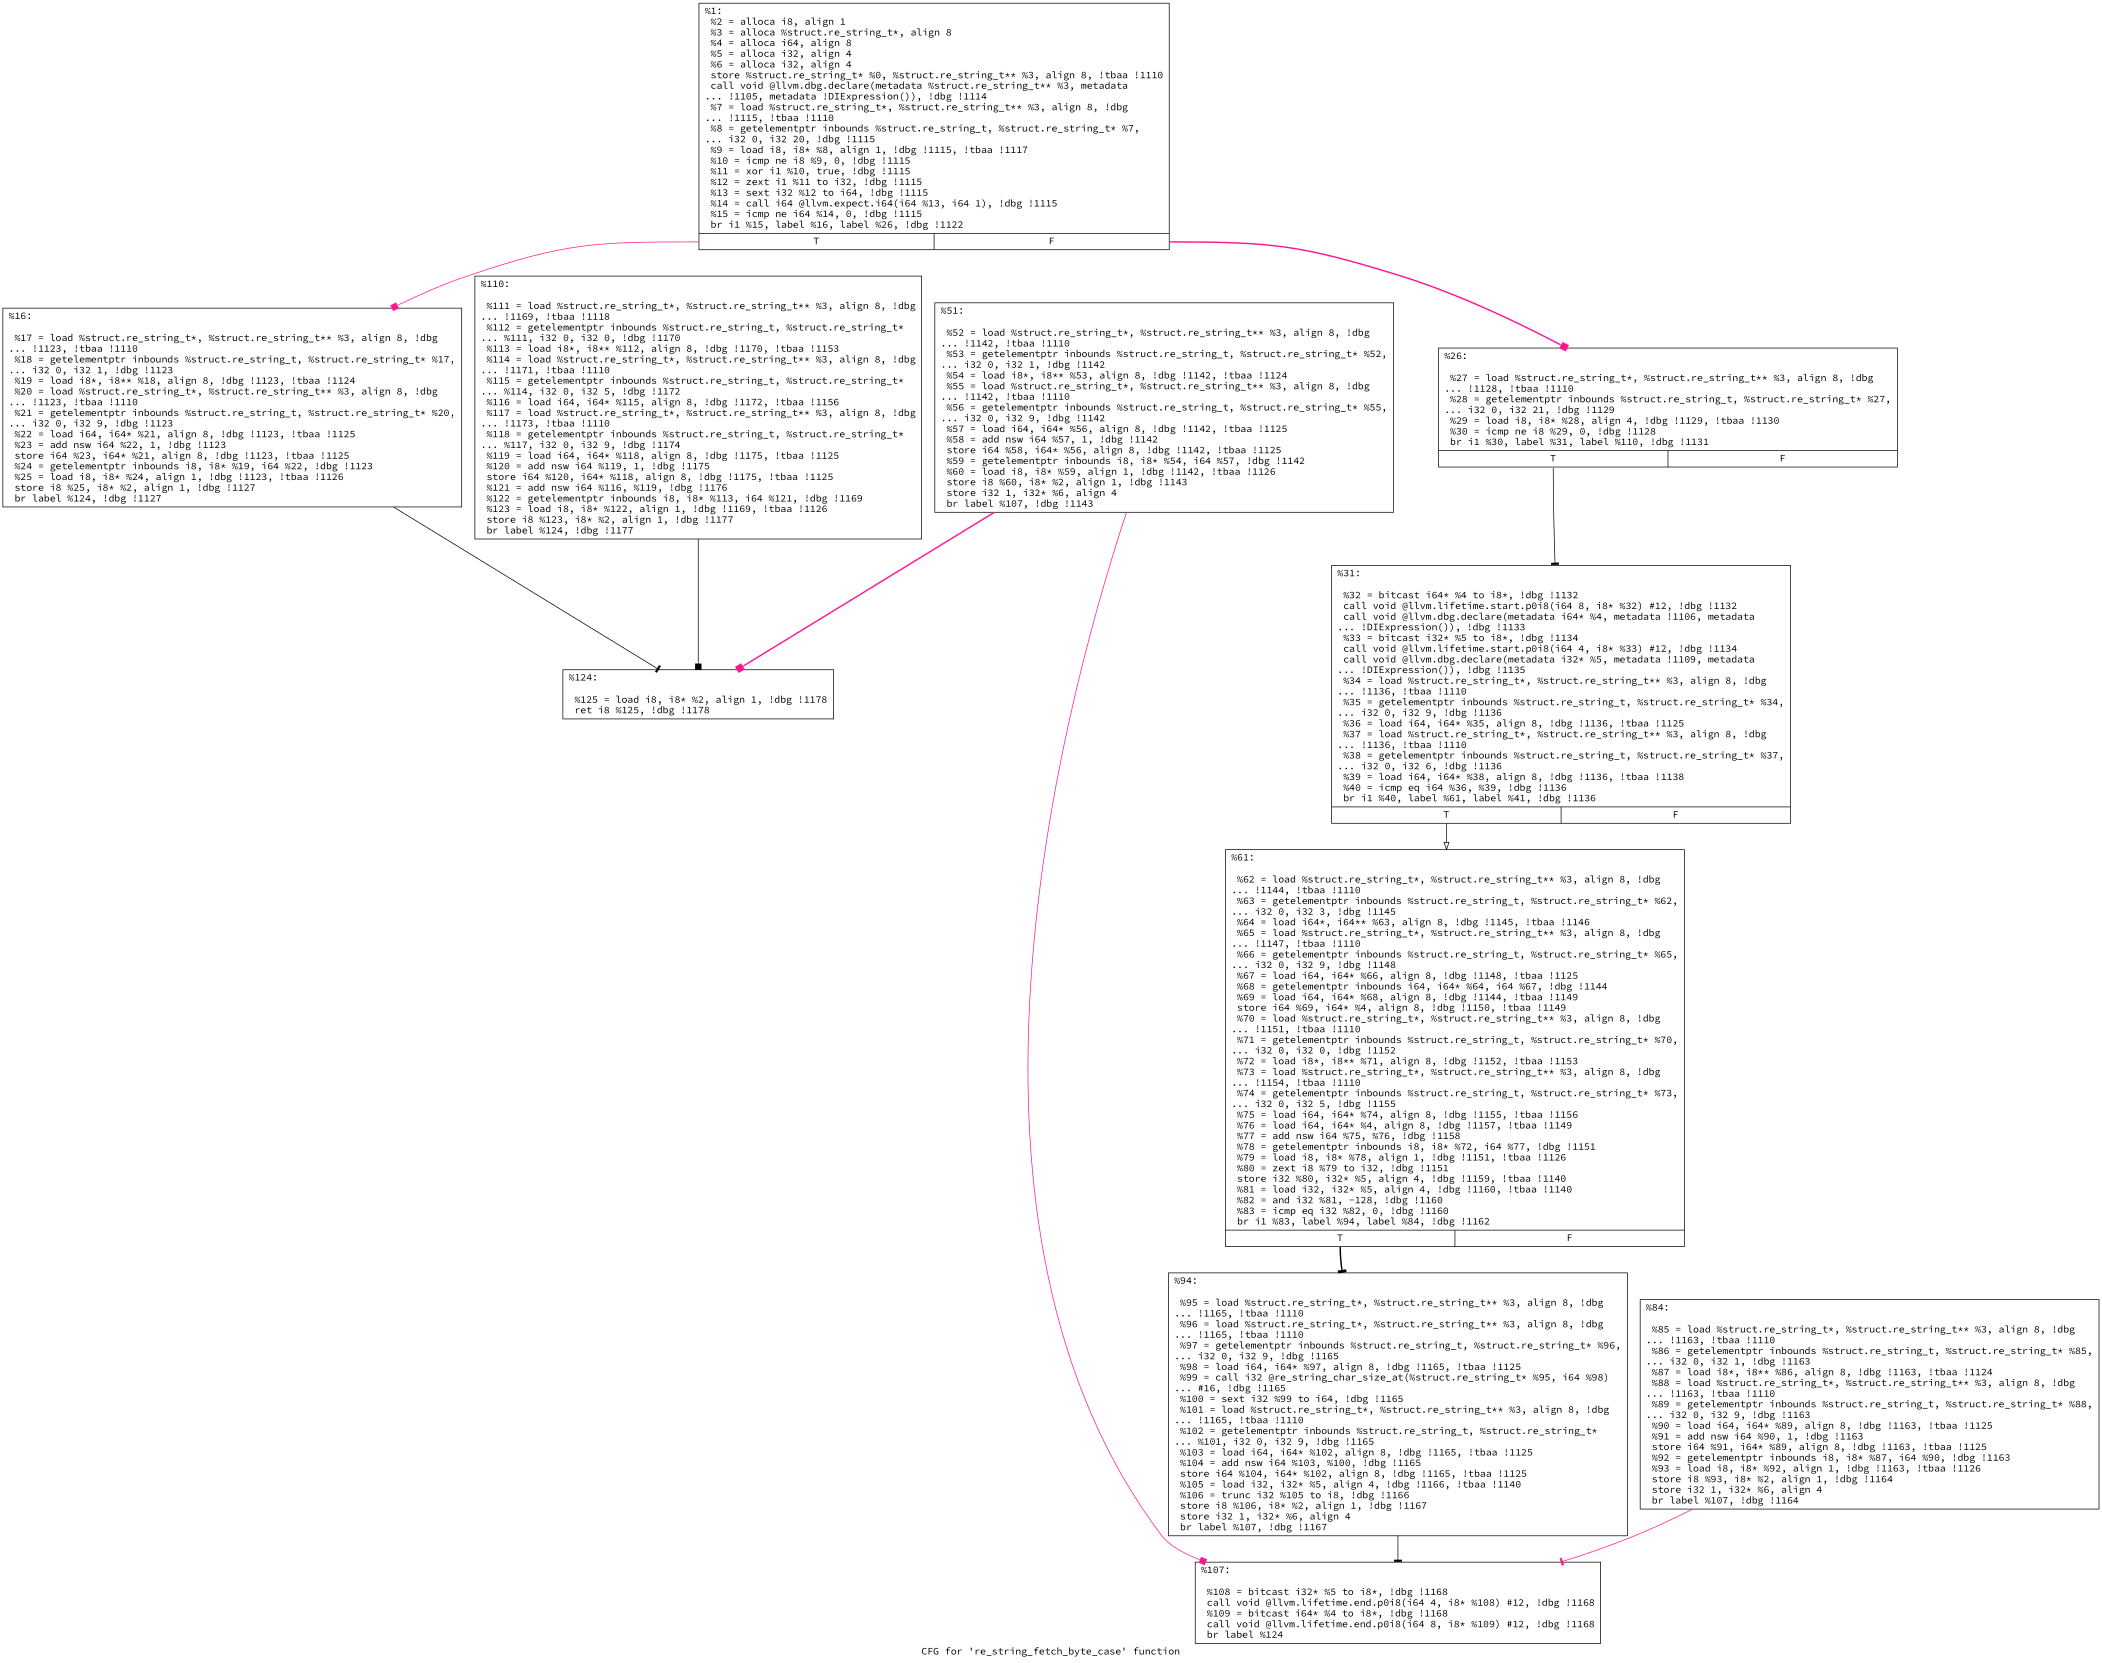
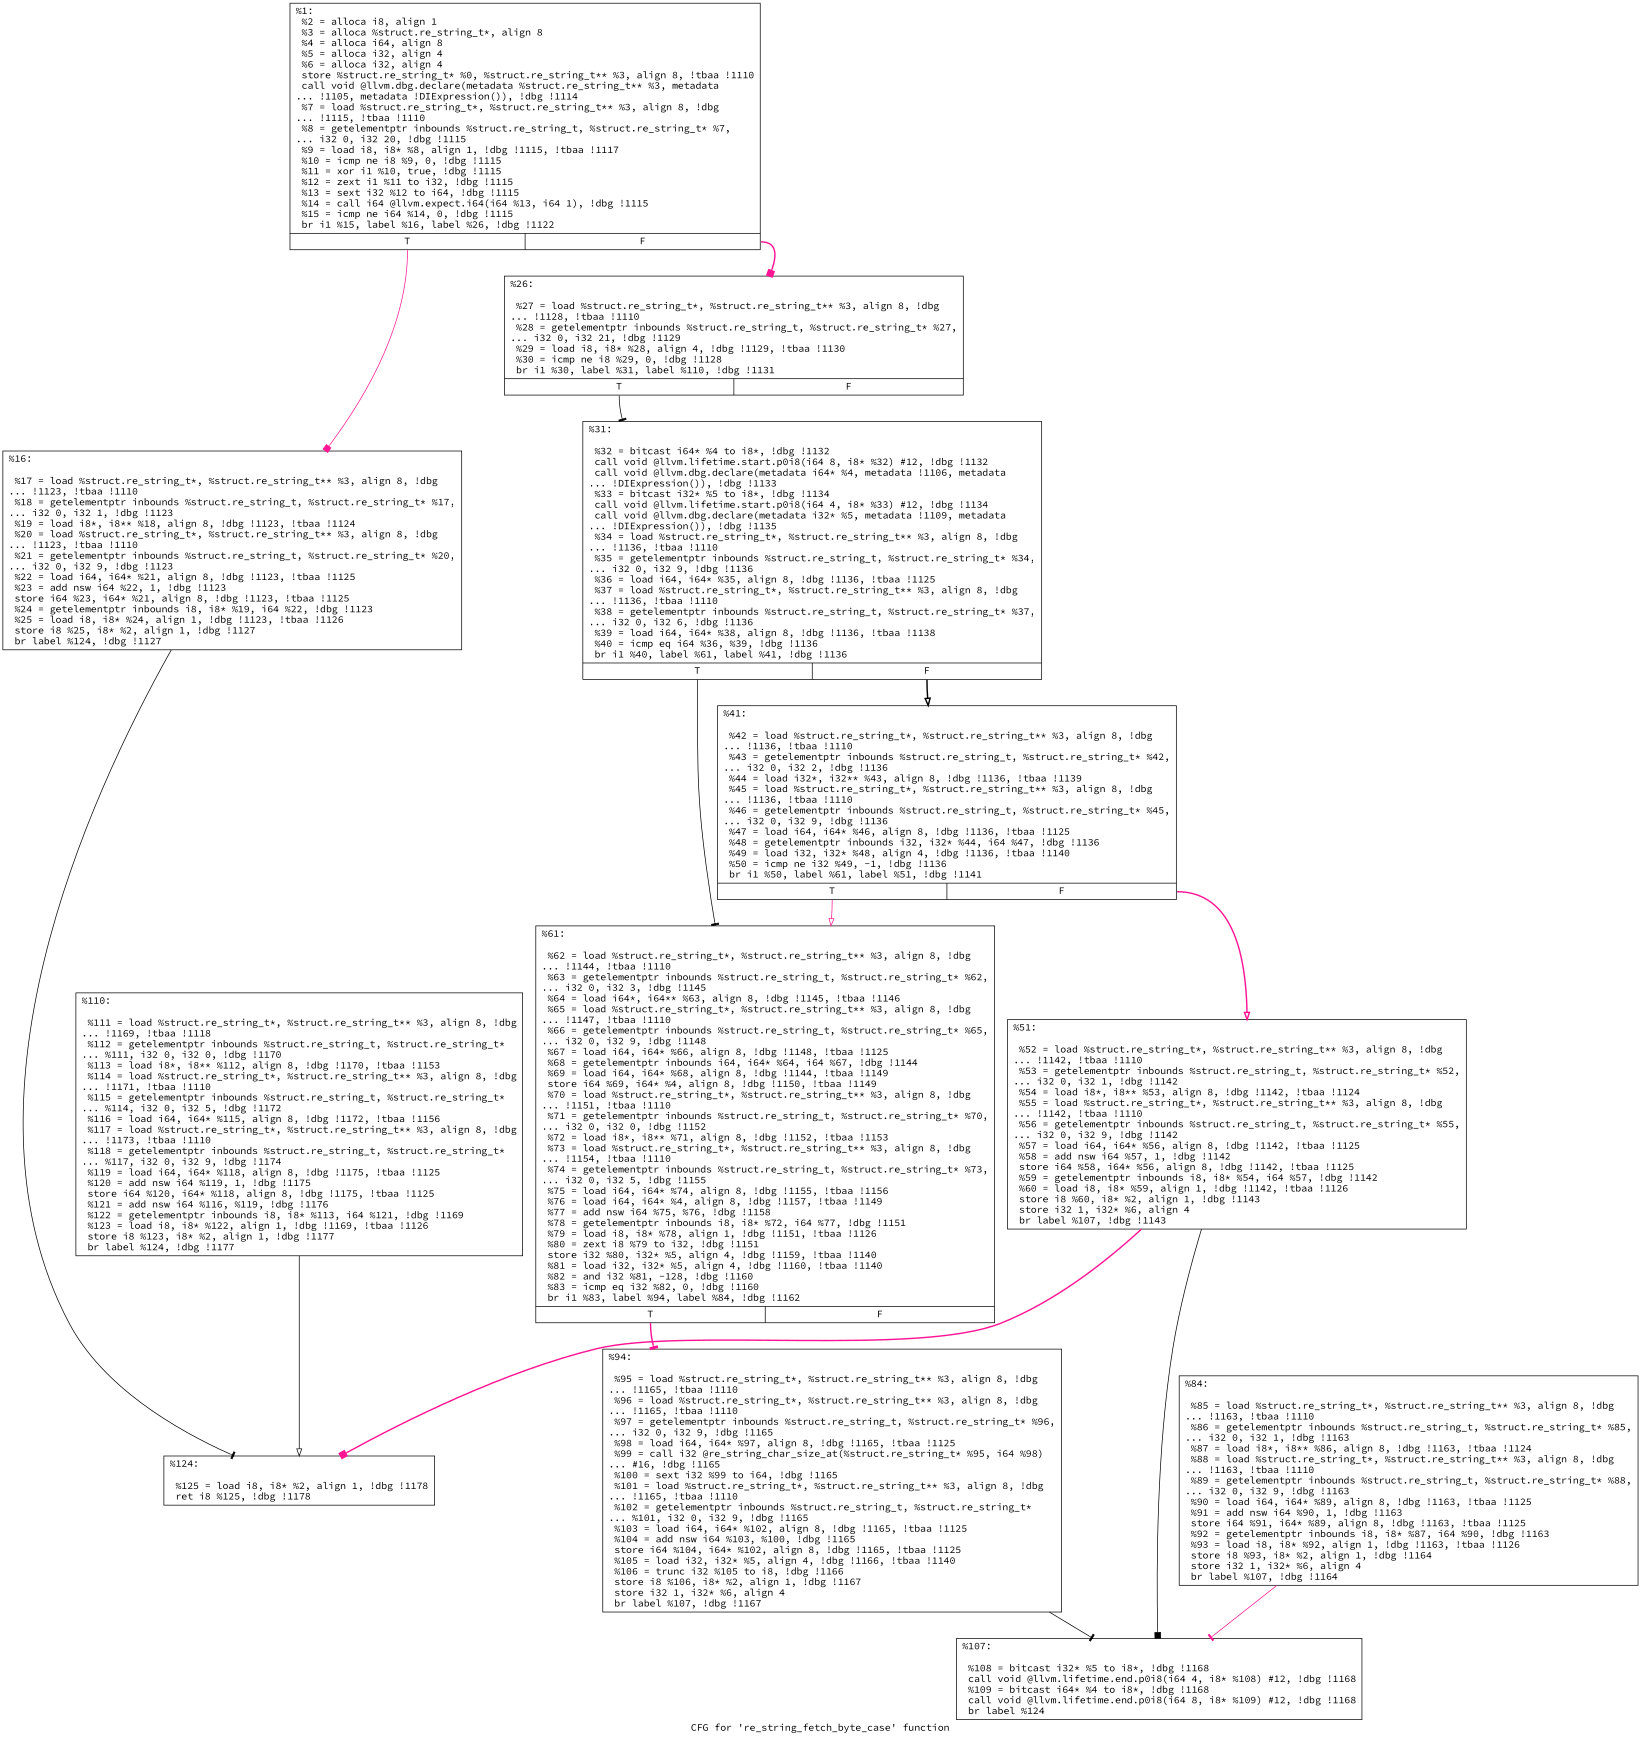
(698, 601) -> (299, 1352)
none -> (947, 803)
(1446, 833) -> (700, 801)
(1030, 1054) -> (1163, 1428)
(1341, 1258) -> (651, 1334)
